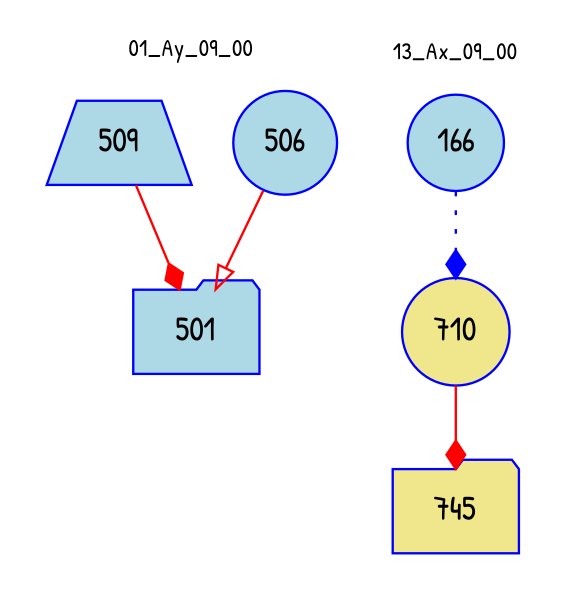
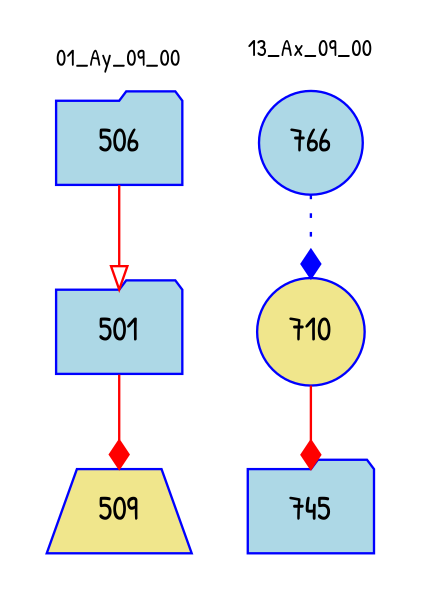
(119, 143) -> (119, 511)
(285, 143) -> (119, 143)
(456, 143) -> (311, 143)
(152, 224) -> (119, 407)
(456, 511) -> (311, 511)
